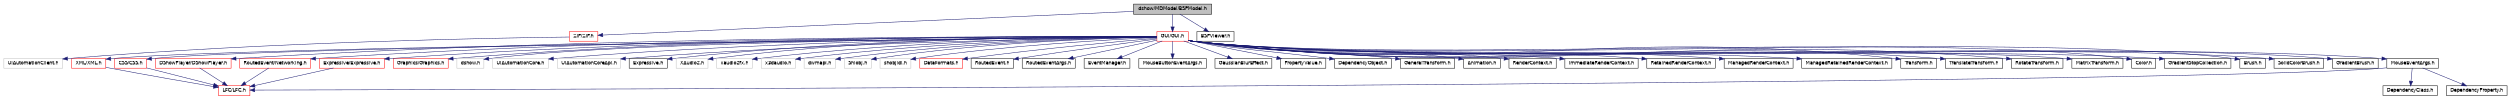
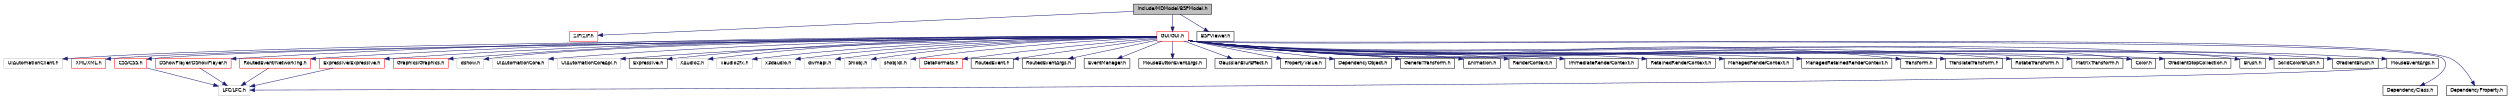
(1173, 9) -> (1173, 9)
(318, 44) -> (612, 42)
(2412, 74) -> (1834, 42)
(2442, 76) -> (1836, 41)
(160, 77) -> none
(234, 91) -> (234, 91)
